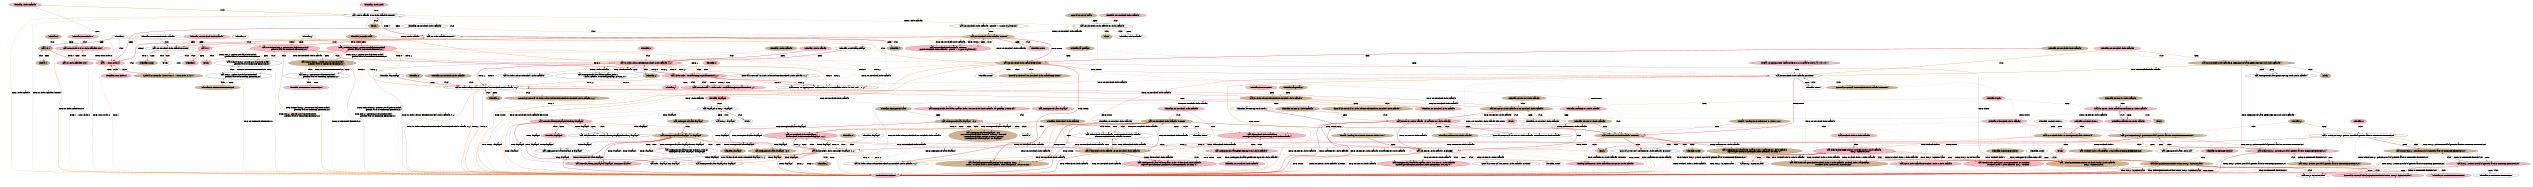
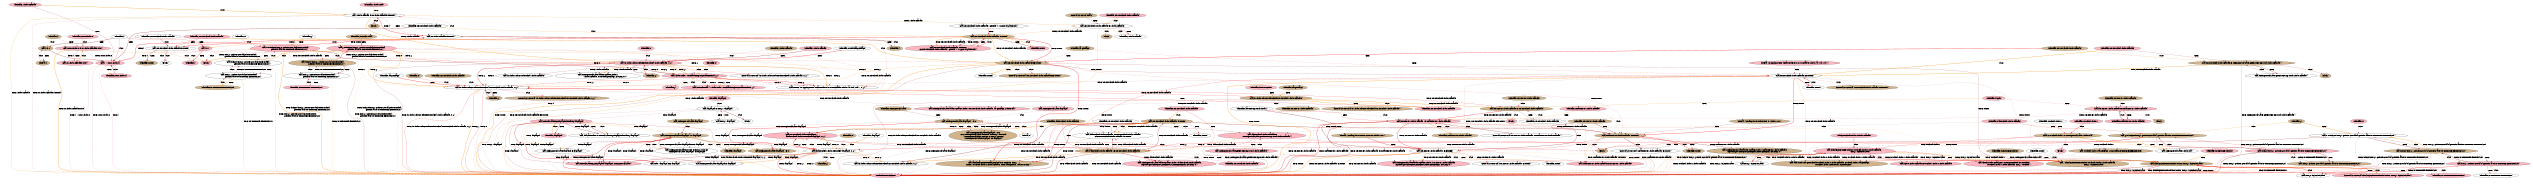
(168, 76) -> none
(1854, 136) -> (1854, 136)
(1605, 164) -> (1605, 164)
